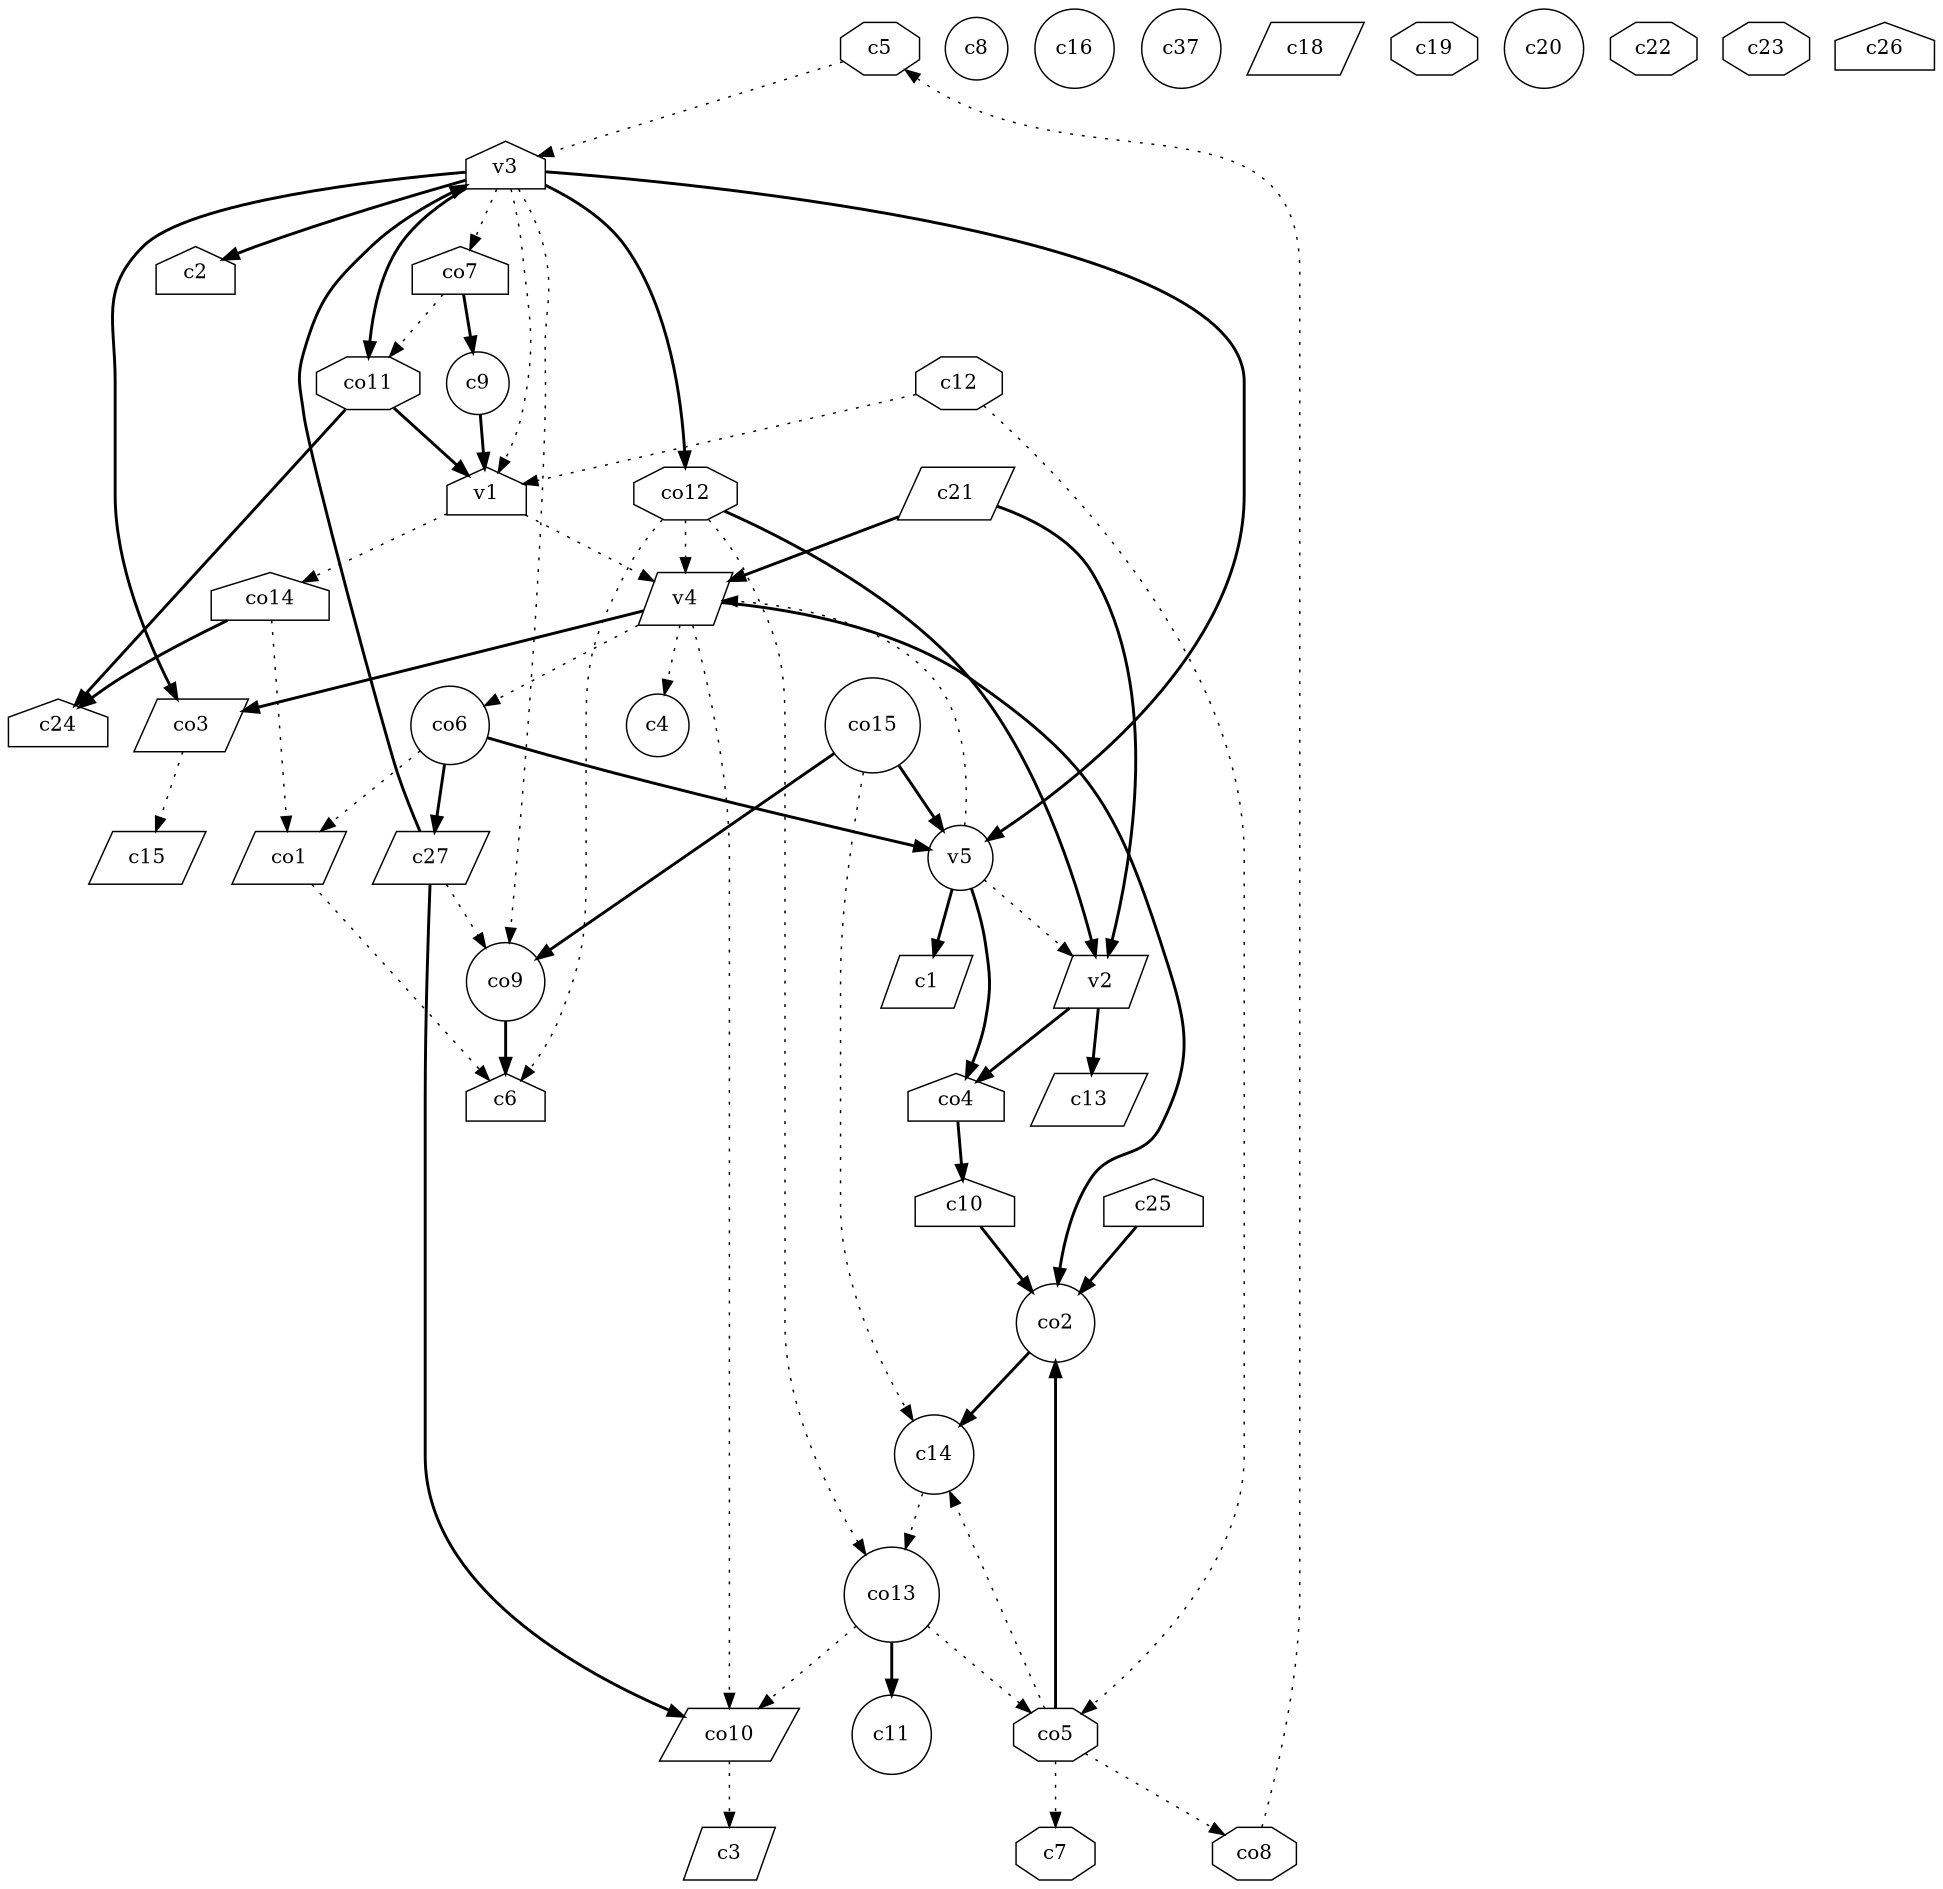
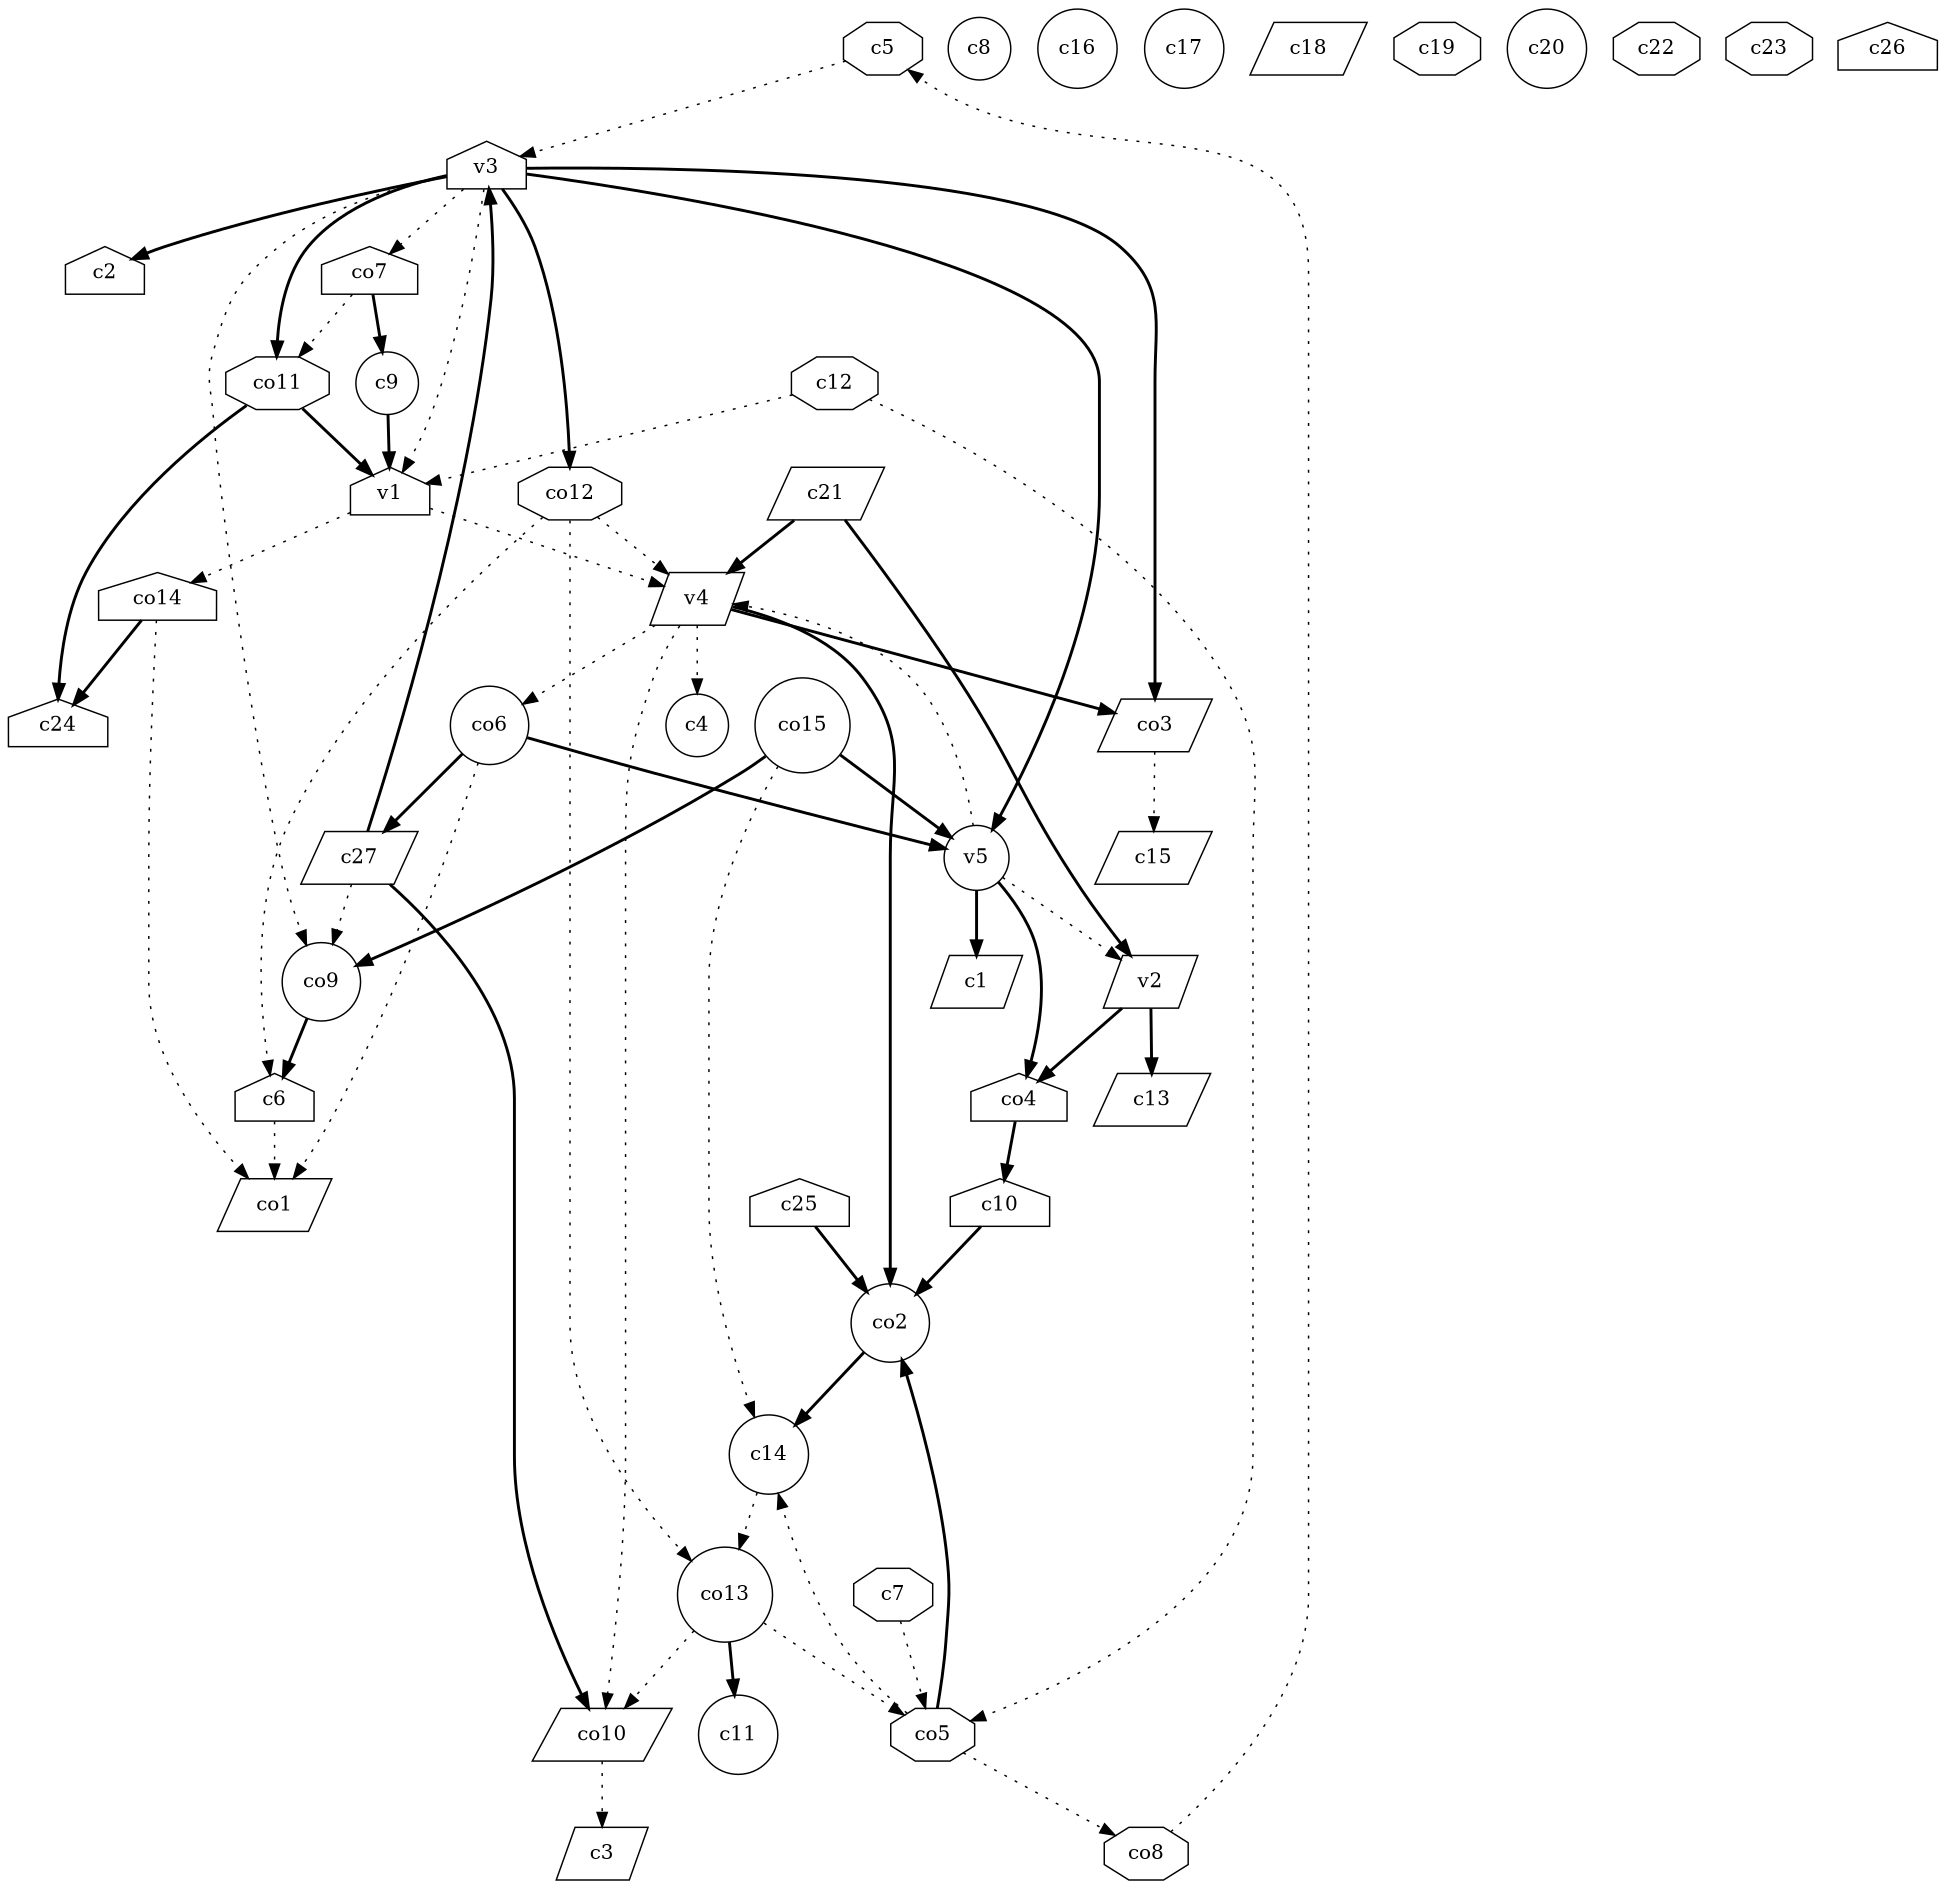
(1181, 49) -> (1184, 49)
(936, 644) -> none
(396, 977) -> (275, 1143)
(1056, 1787) -> (911, 1658)
